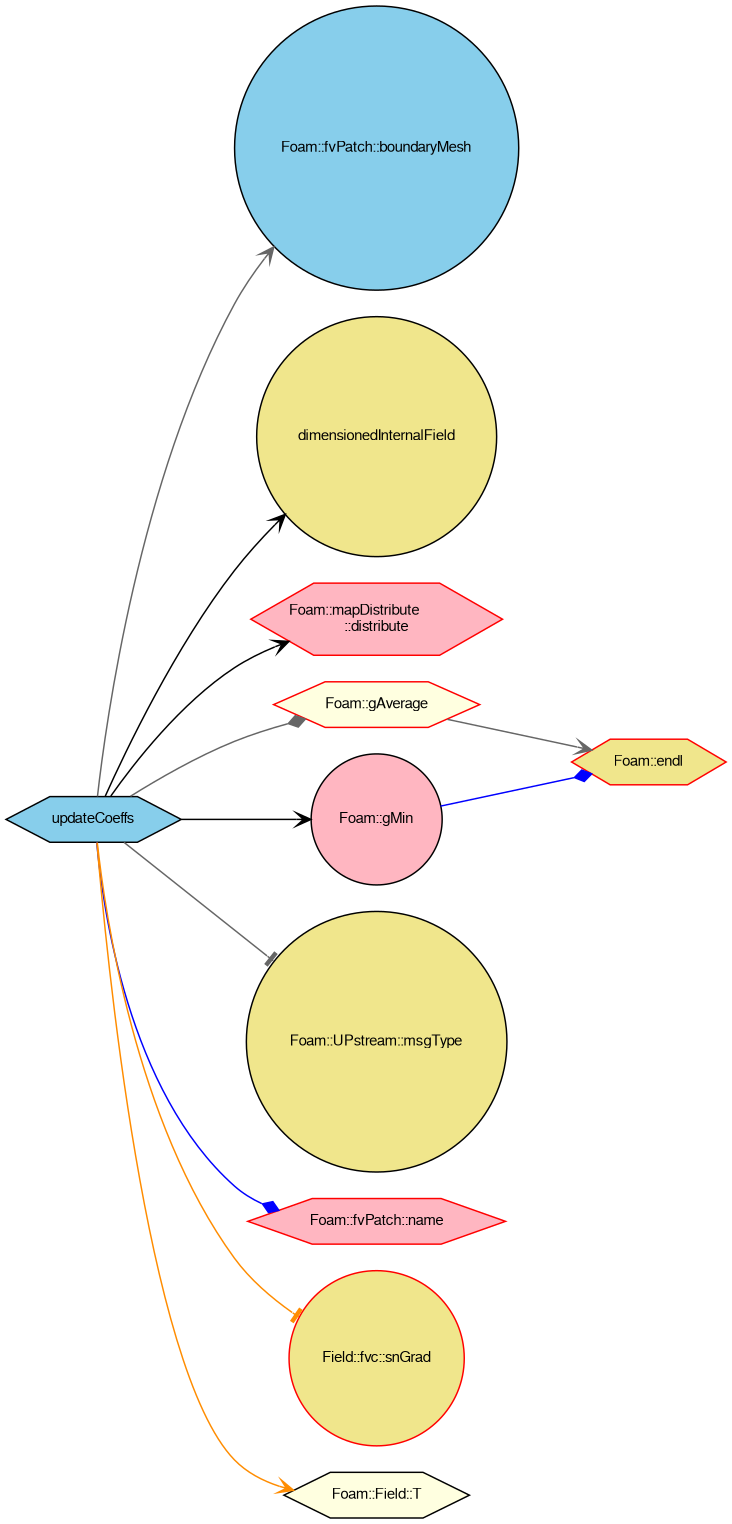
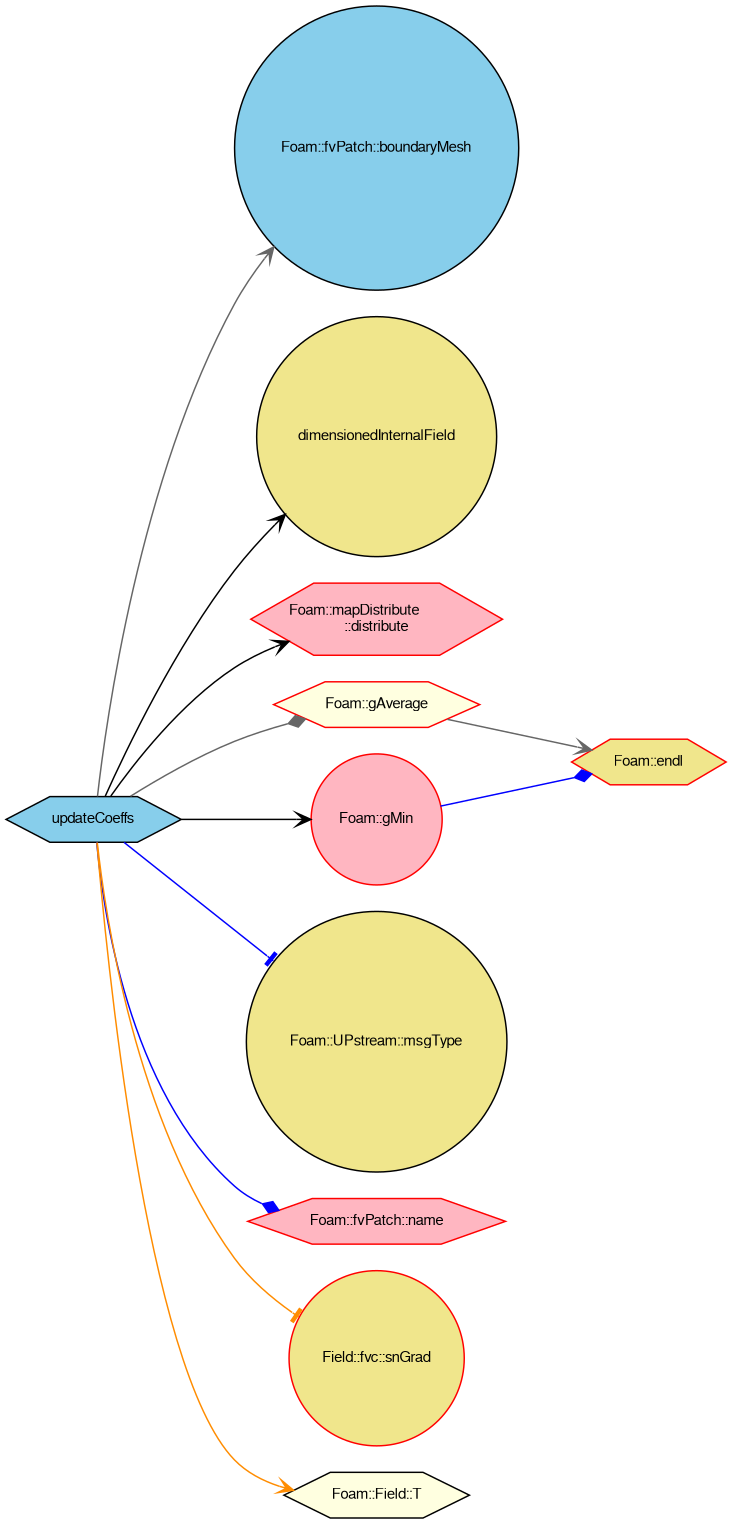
(377, 819) -> (377, 819)
(196, 899) -> (196, 899)
